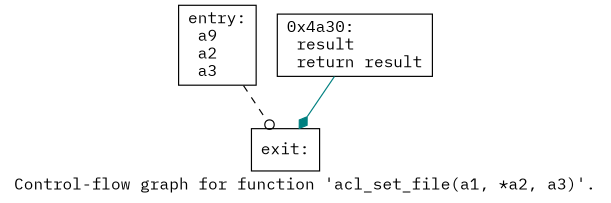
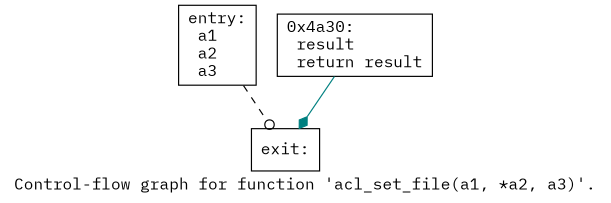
(203, 36) -> (203, 36)
